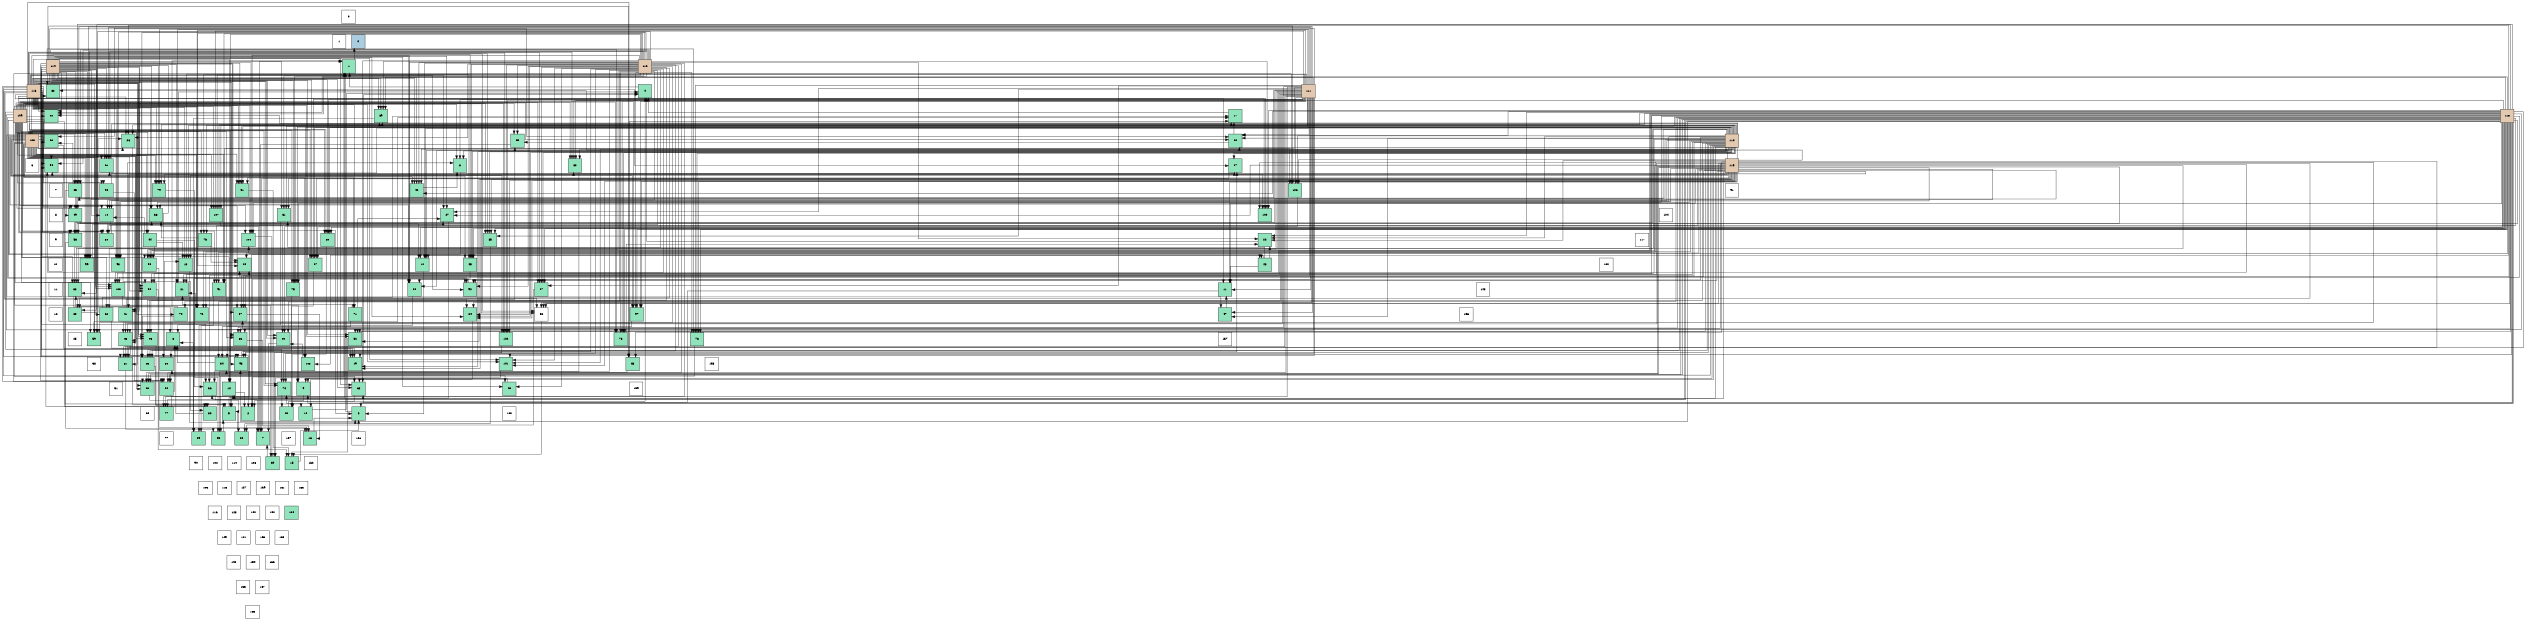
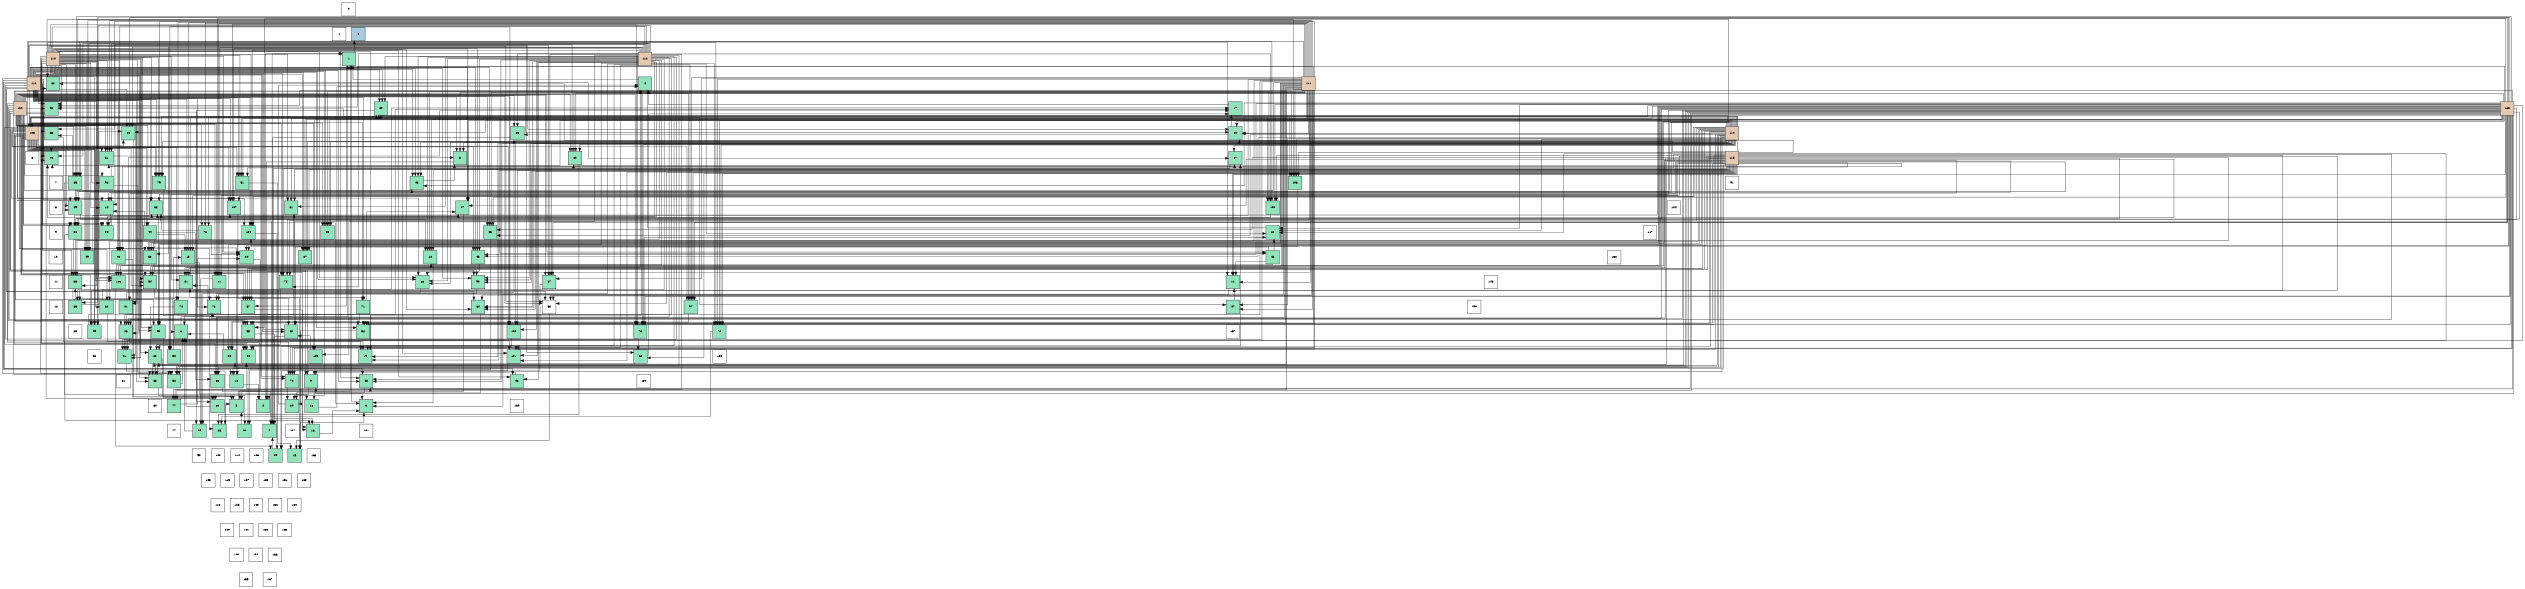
(291, 513) -> (294, 505)
(253, 612) -> none
